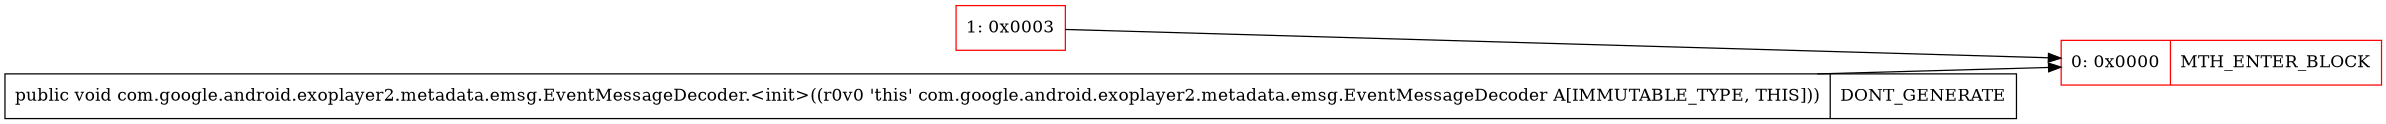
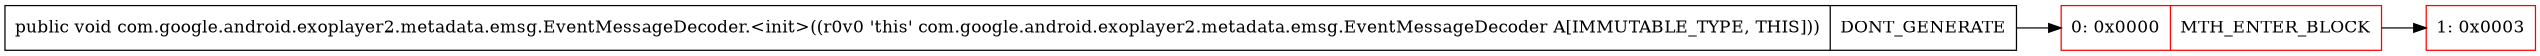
(1557, 44) -> (2398, 28)
